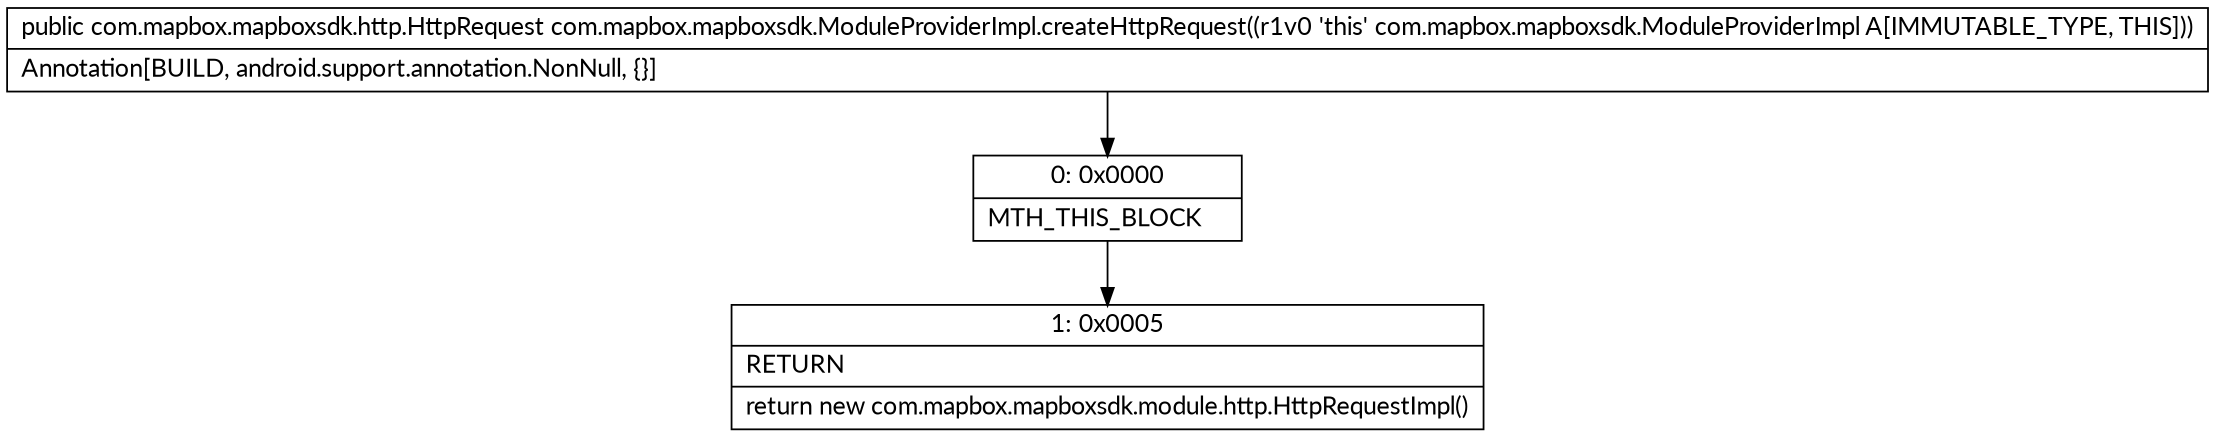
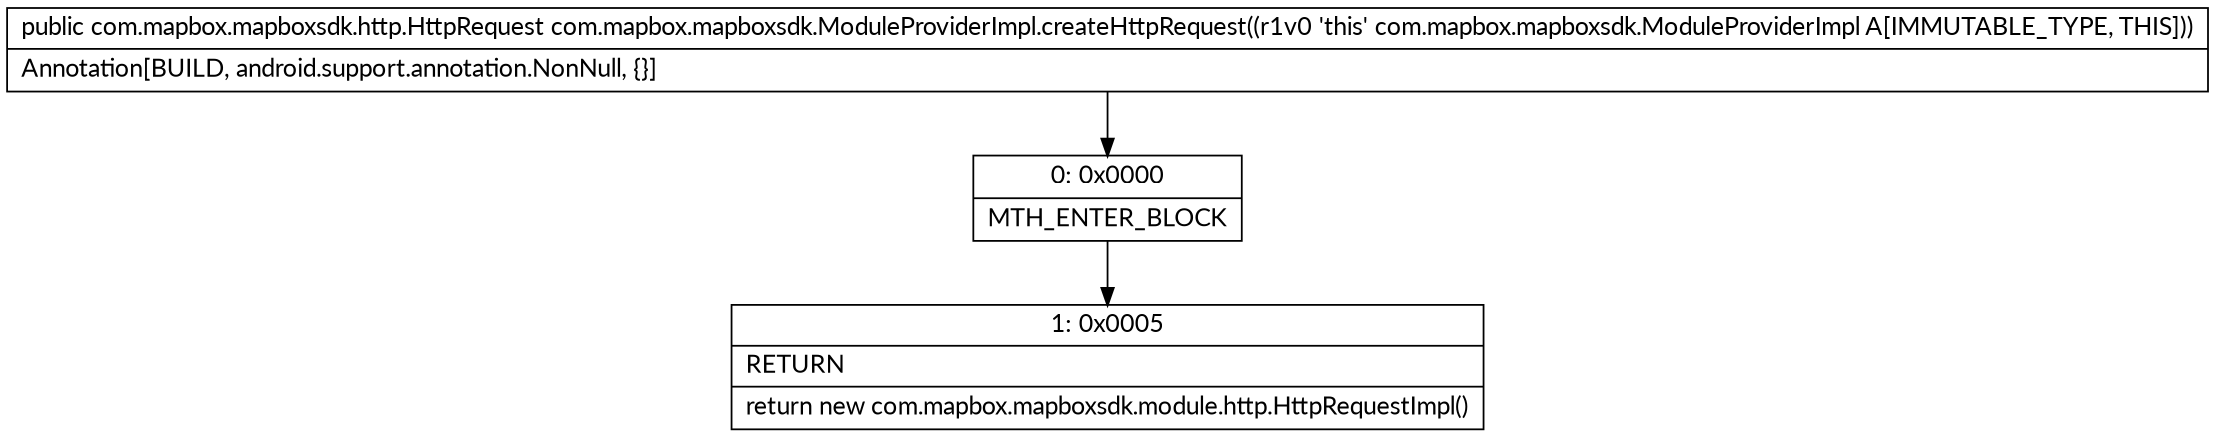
(1095, 219) -> (1108, 219)
